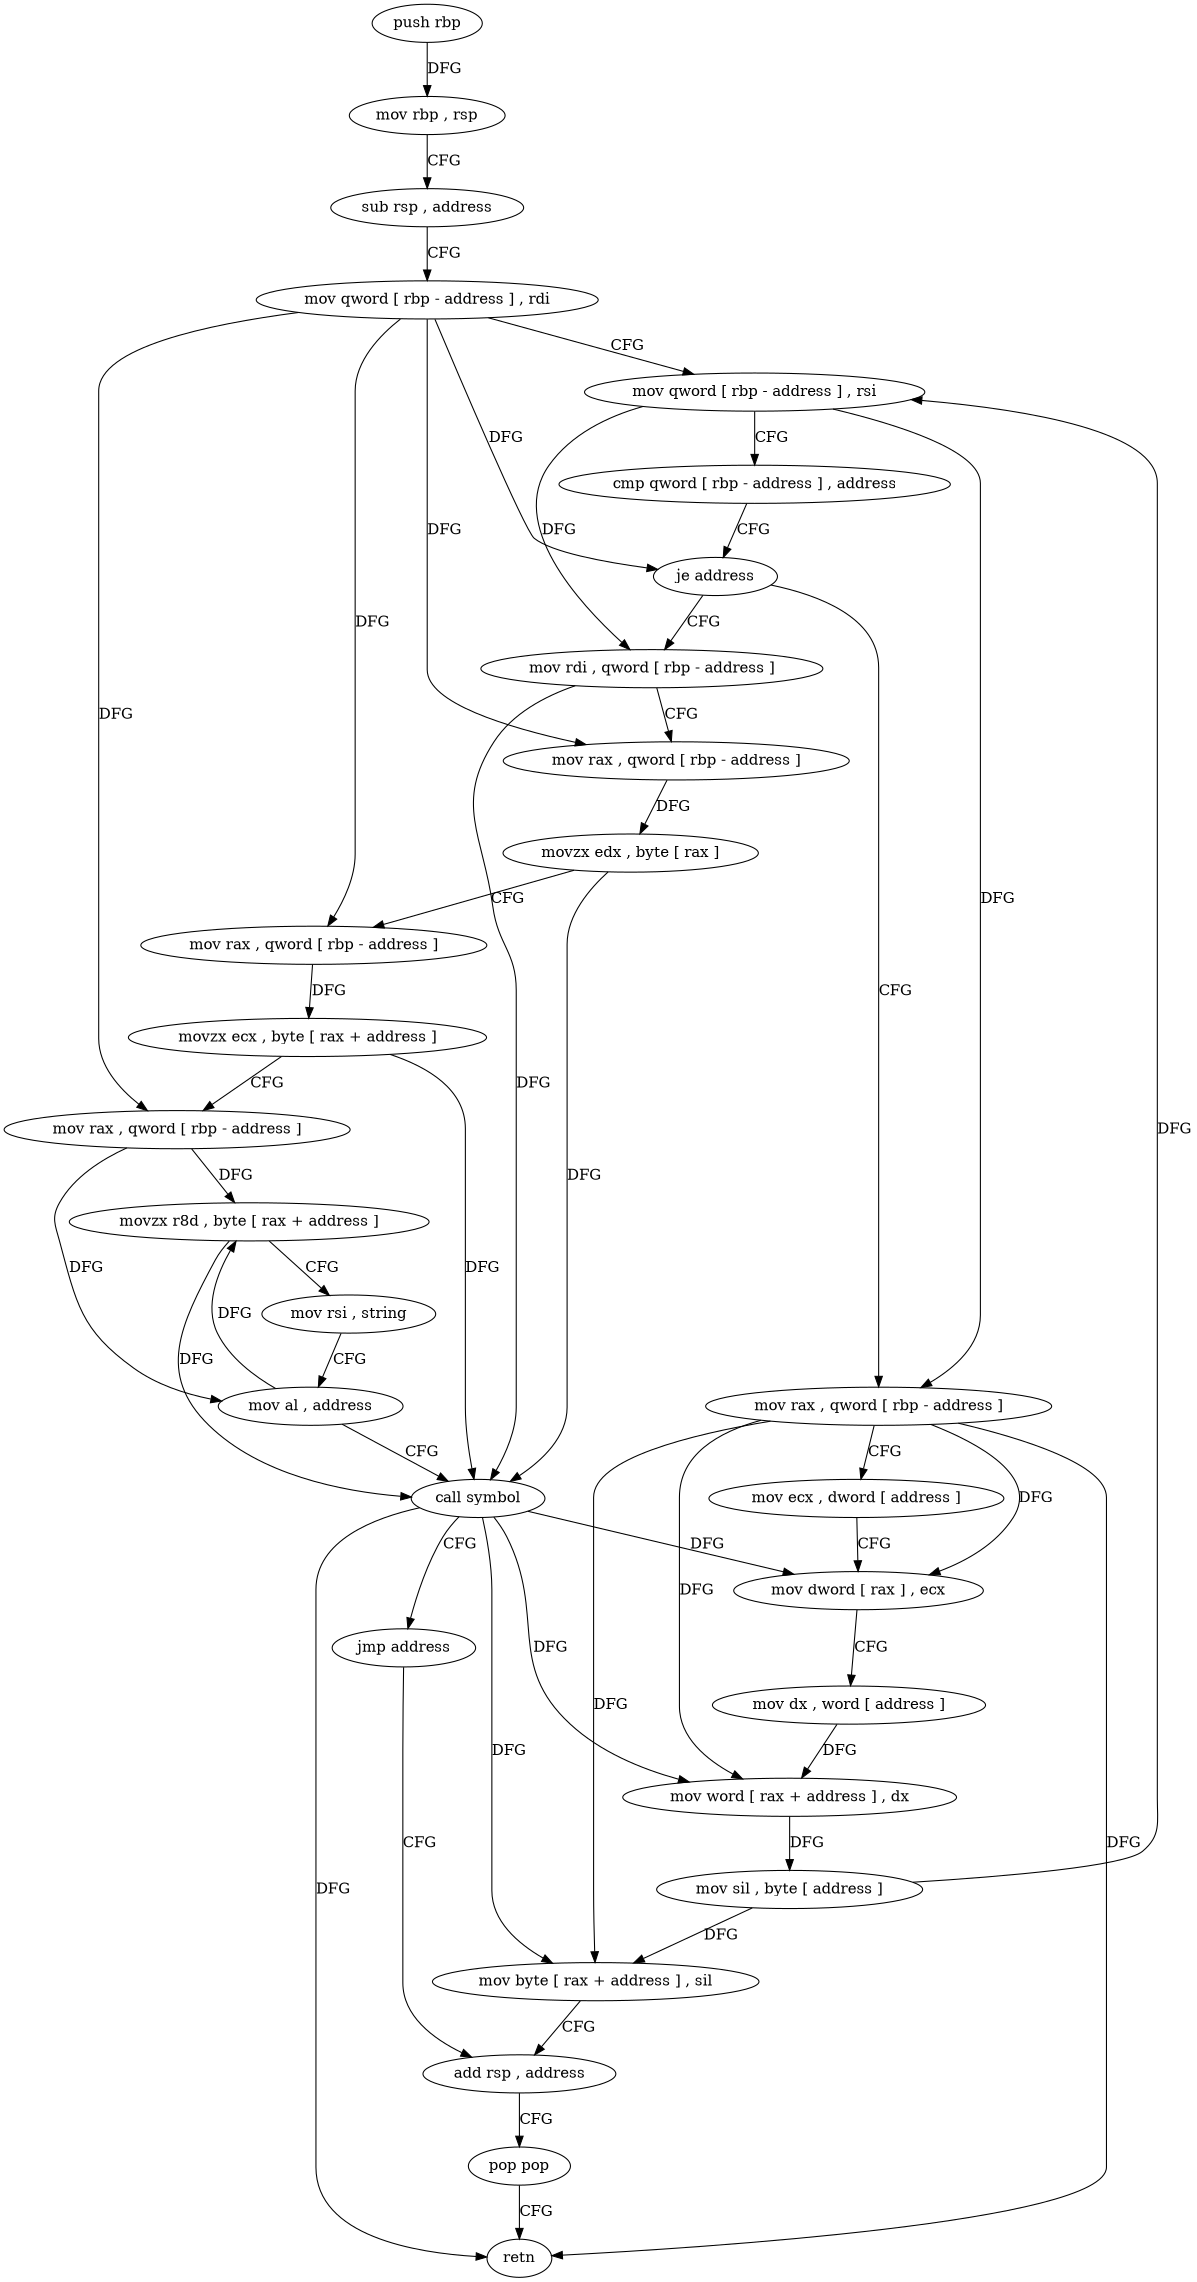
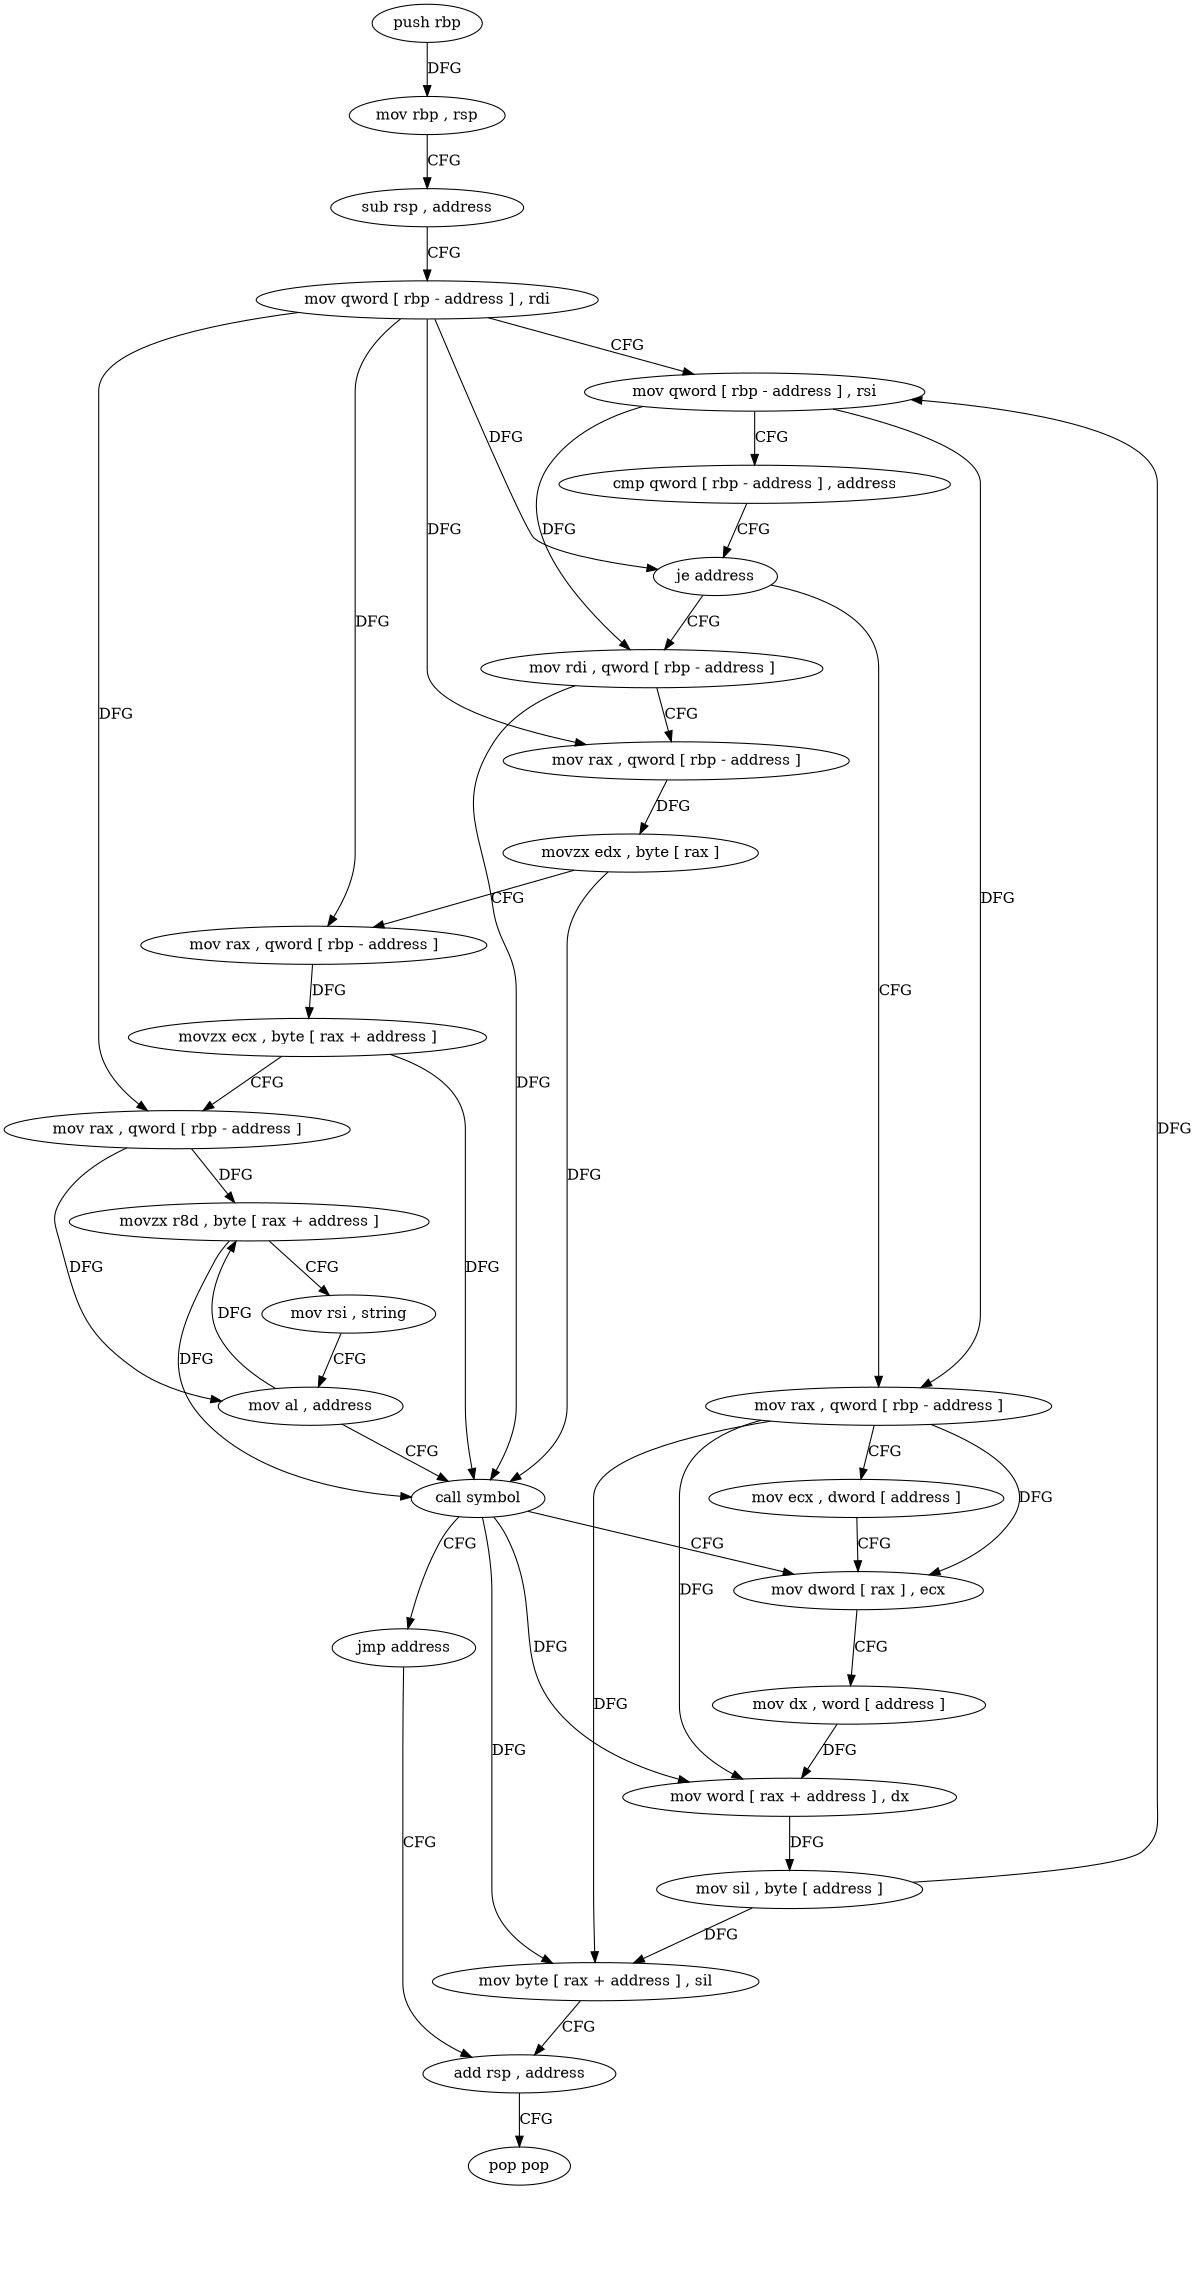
(708, 1545) -> (708, 1545)
(519, 2258) -> none
